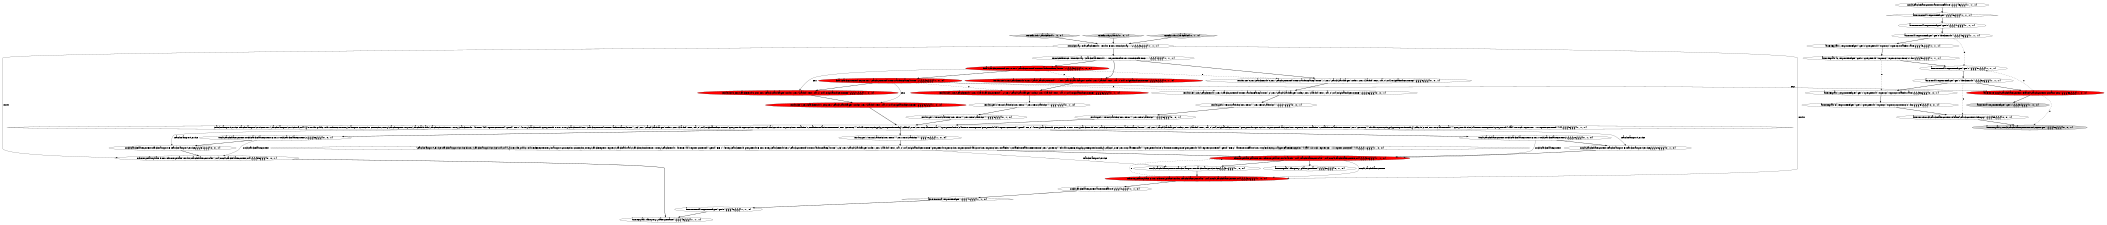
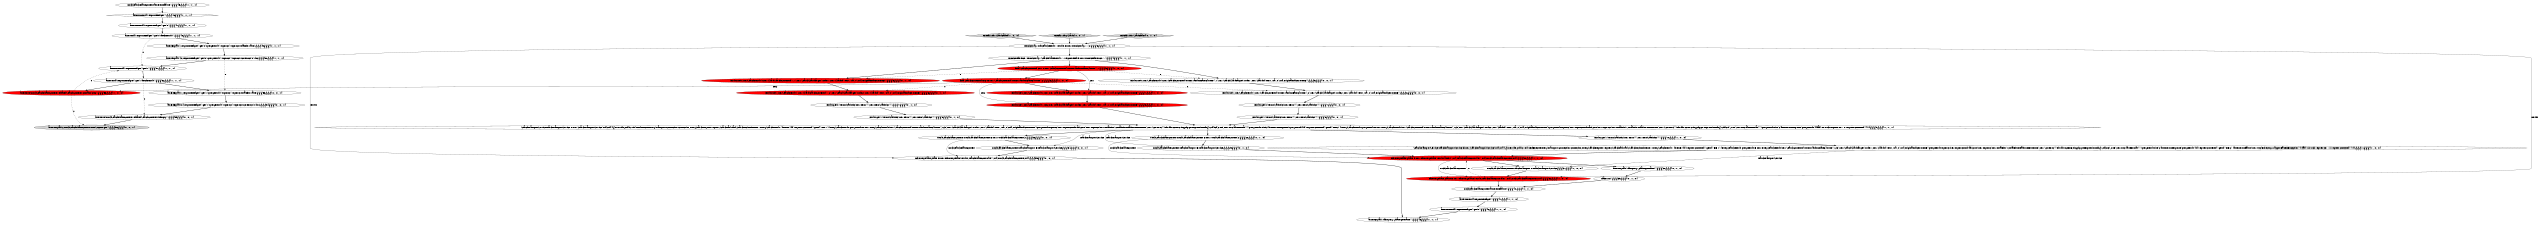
(2008, 105) -> none
none -> (1619, 179)
(958, 199) -> (1489, 199)
